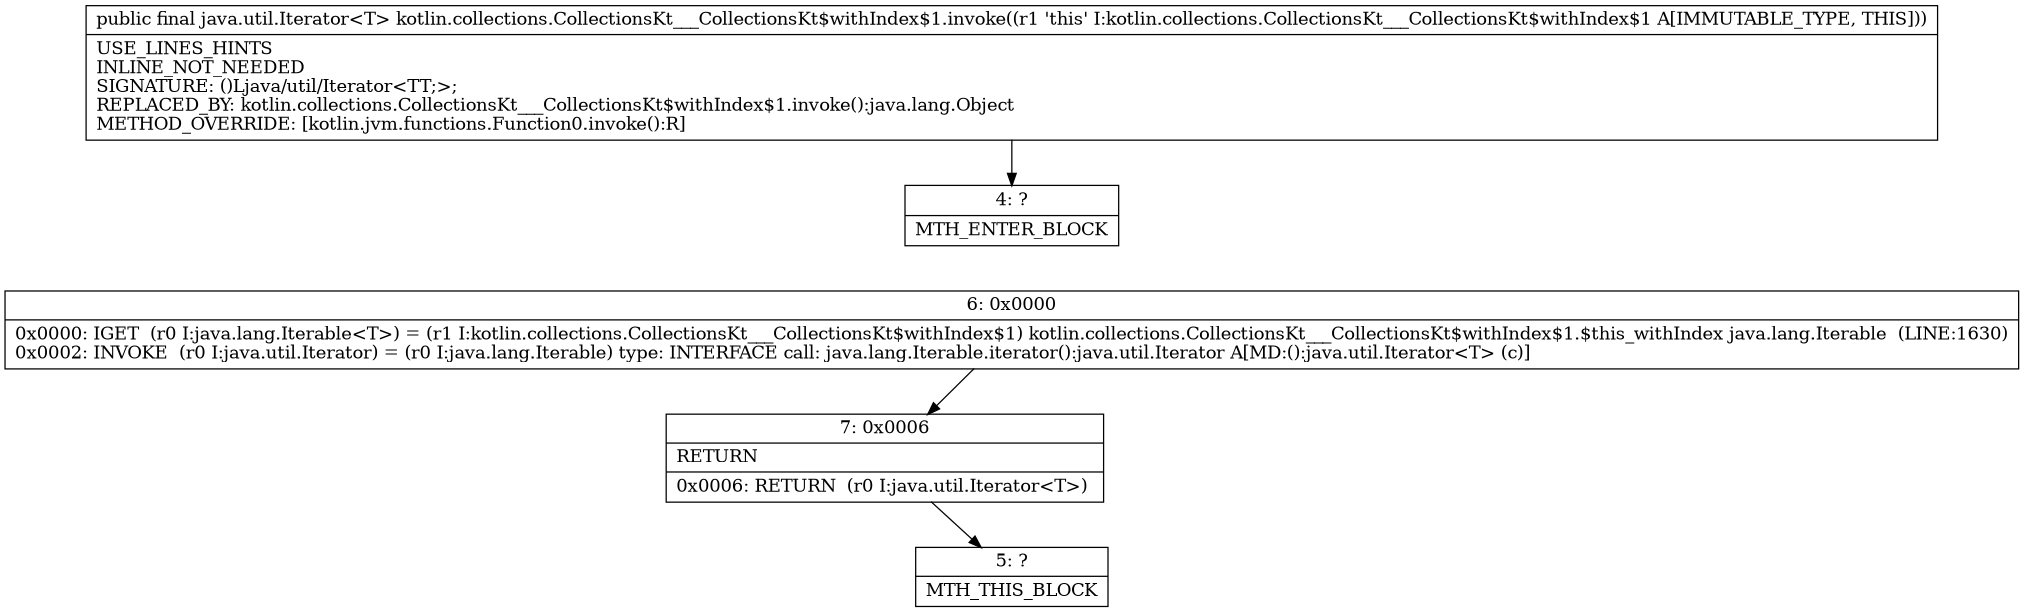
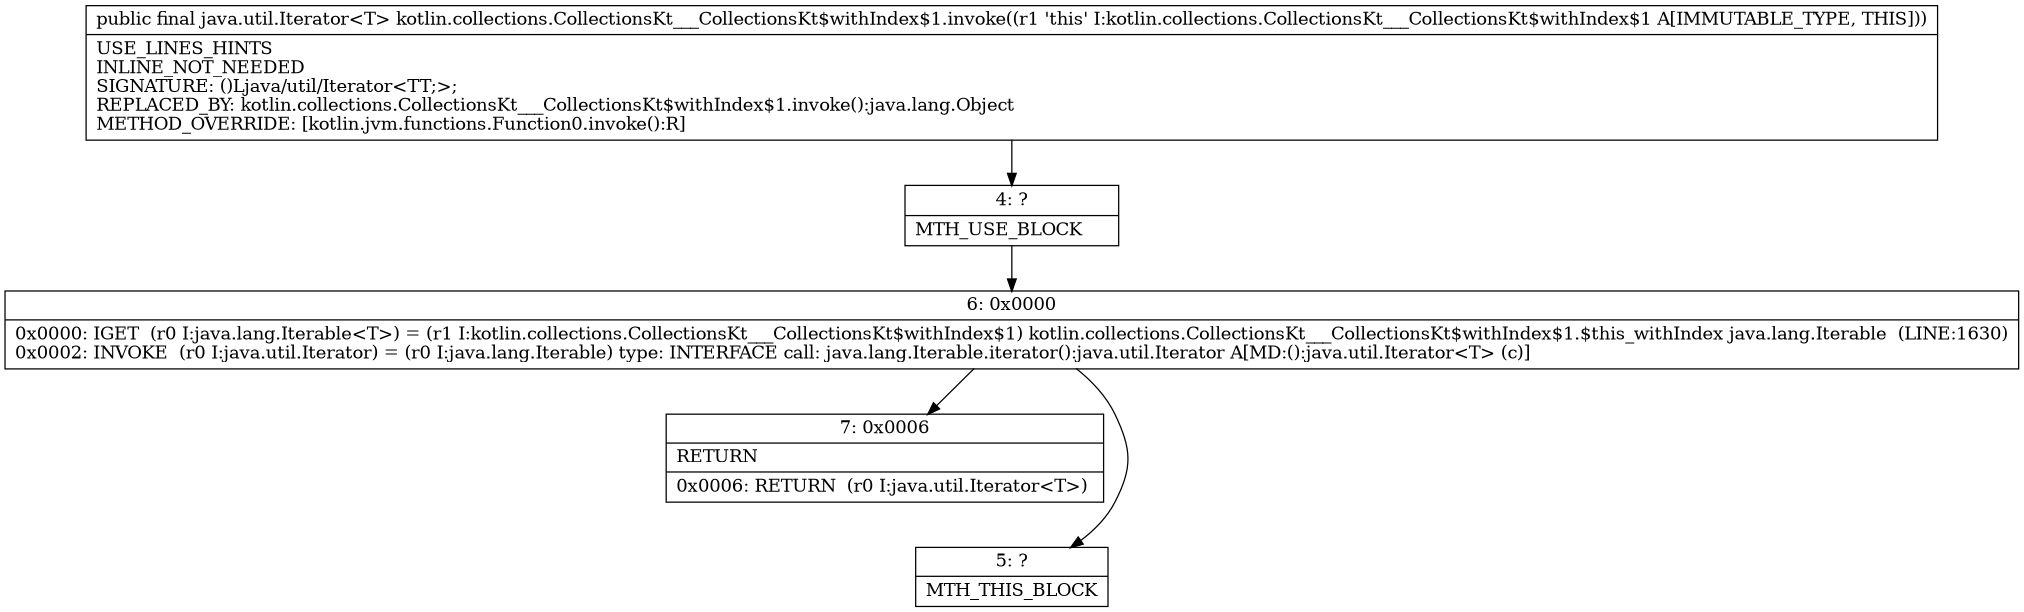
(1012, 230) -> (999, 230)
none -> (1012, 262)
(951, 520) -> (1128, 454)
